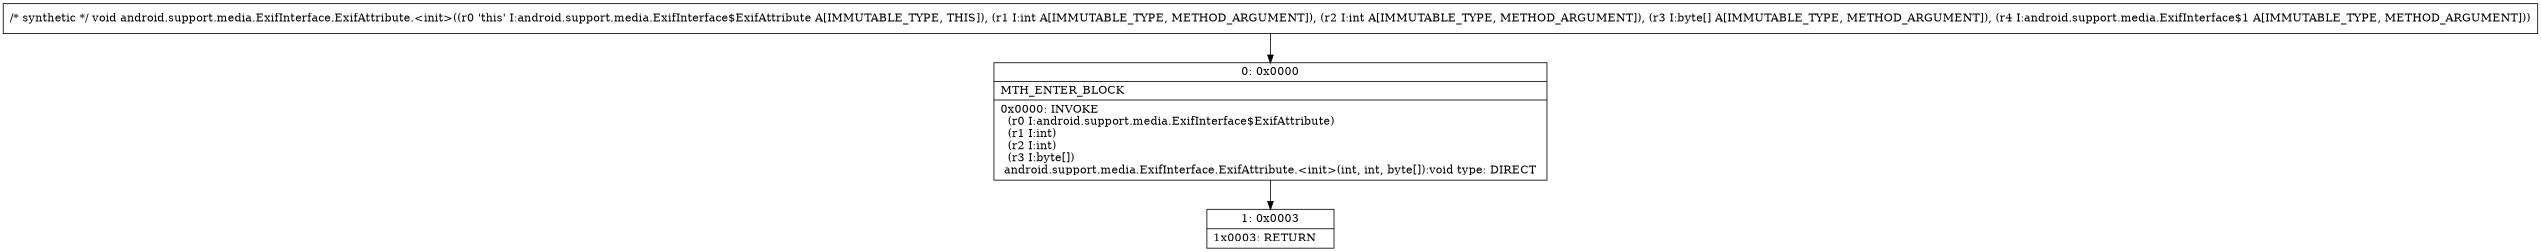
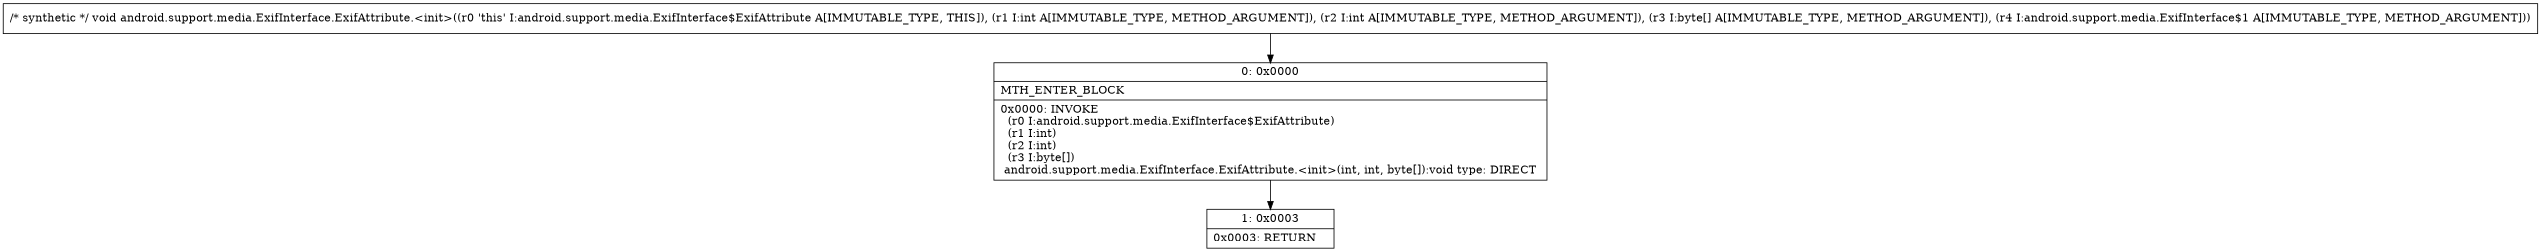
(1270, 238) -> (1270, 238)
